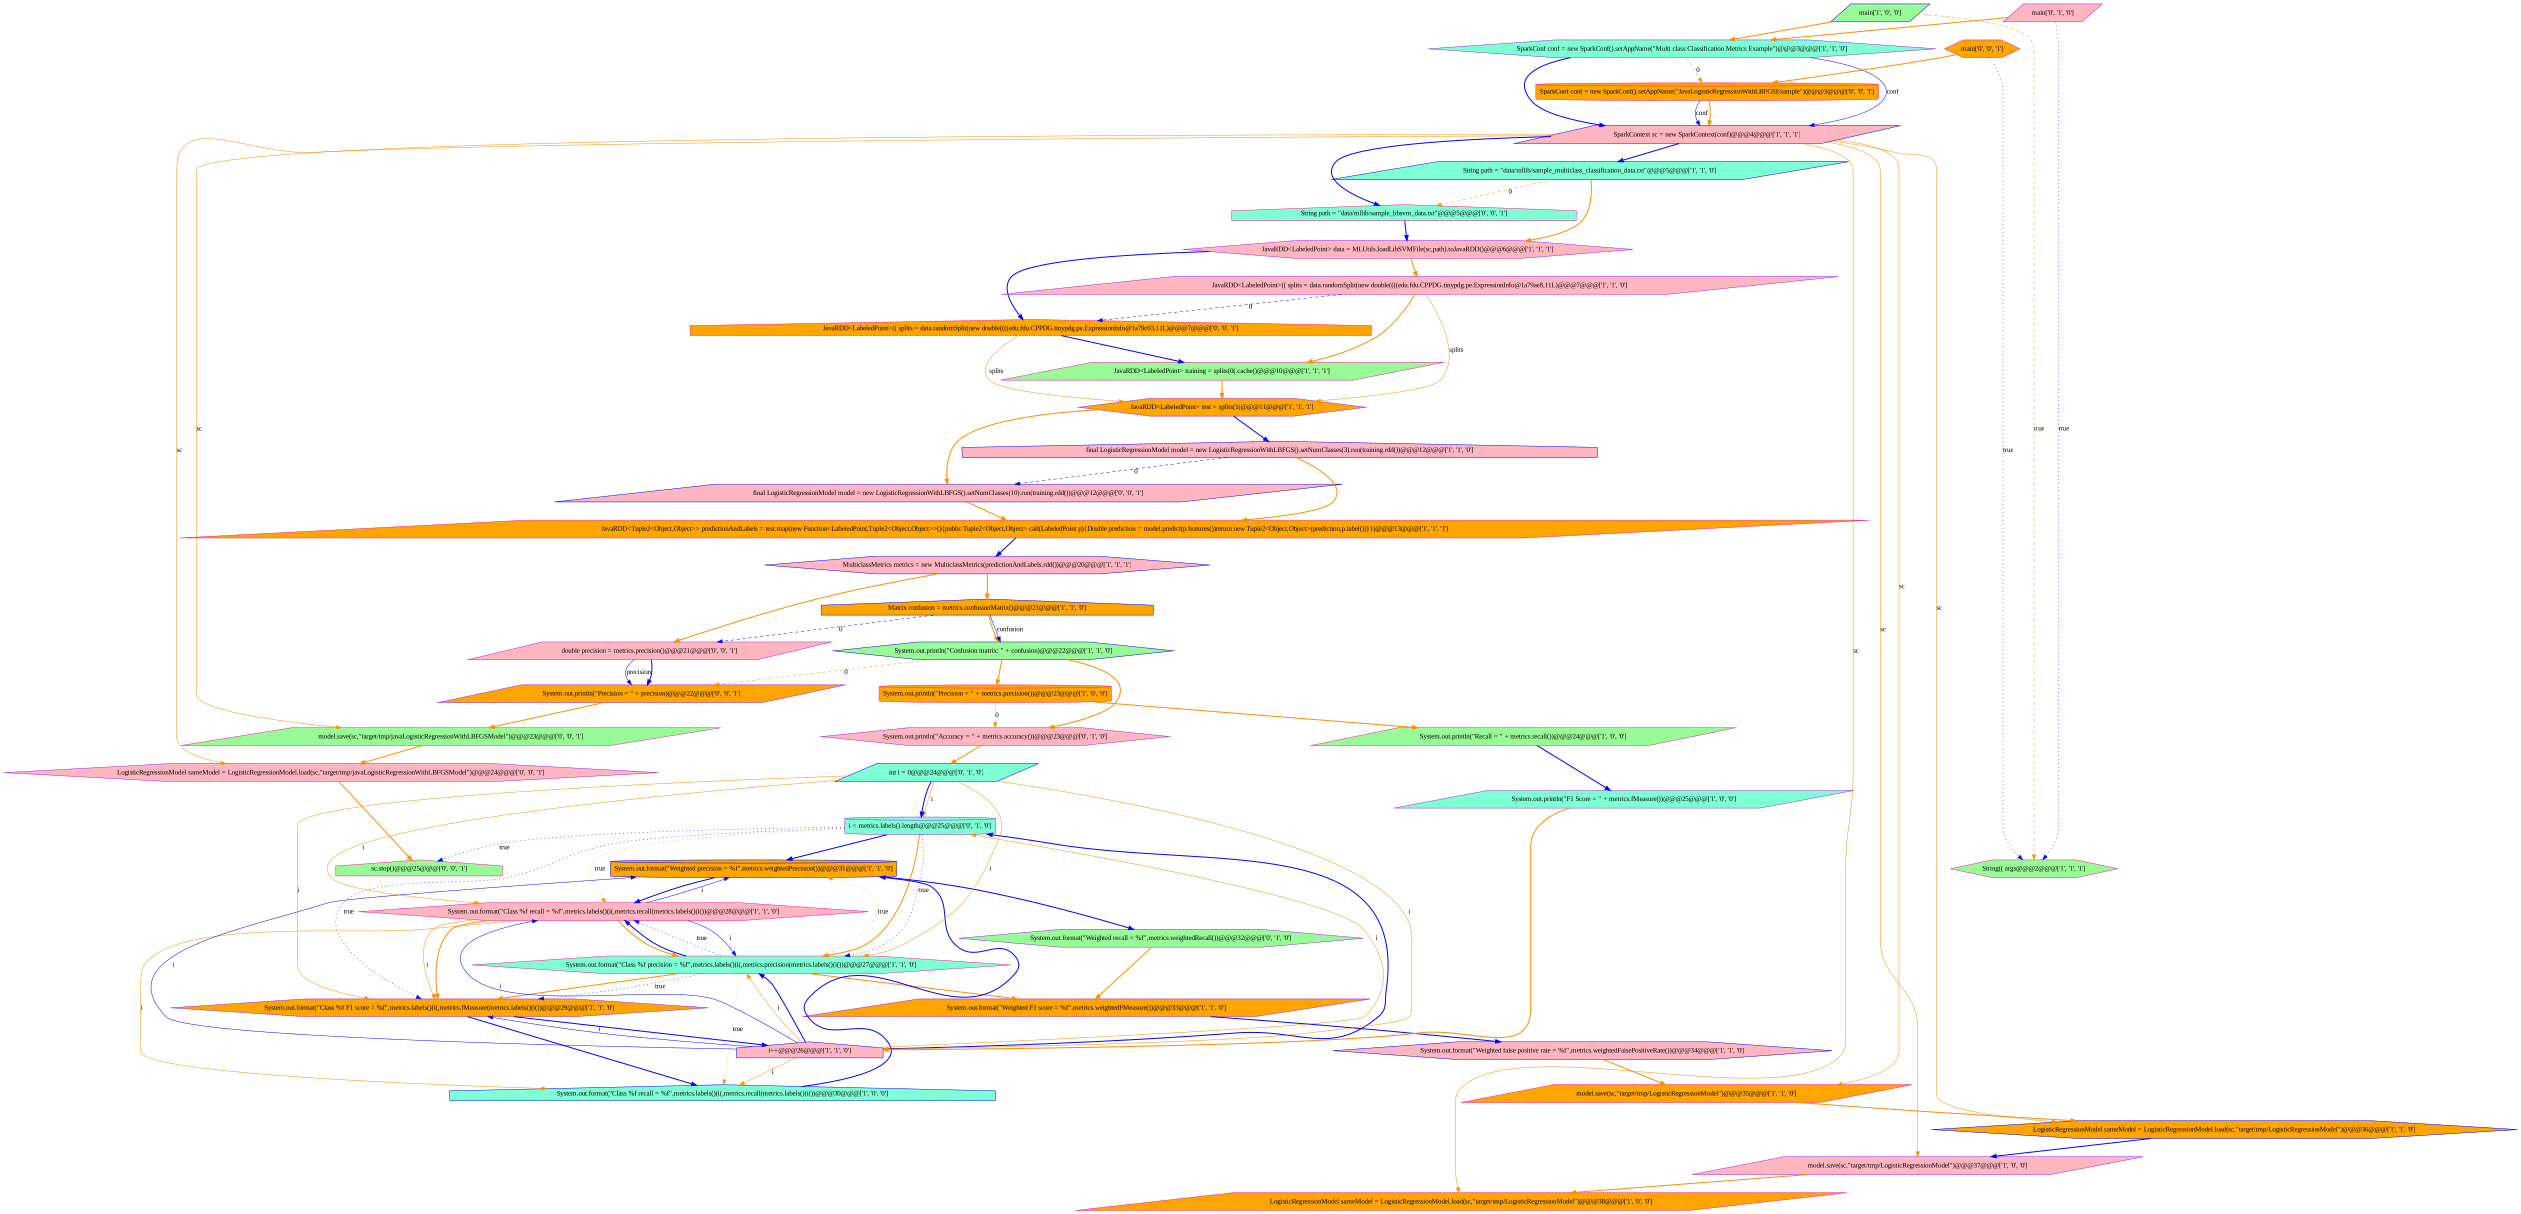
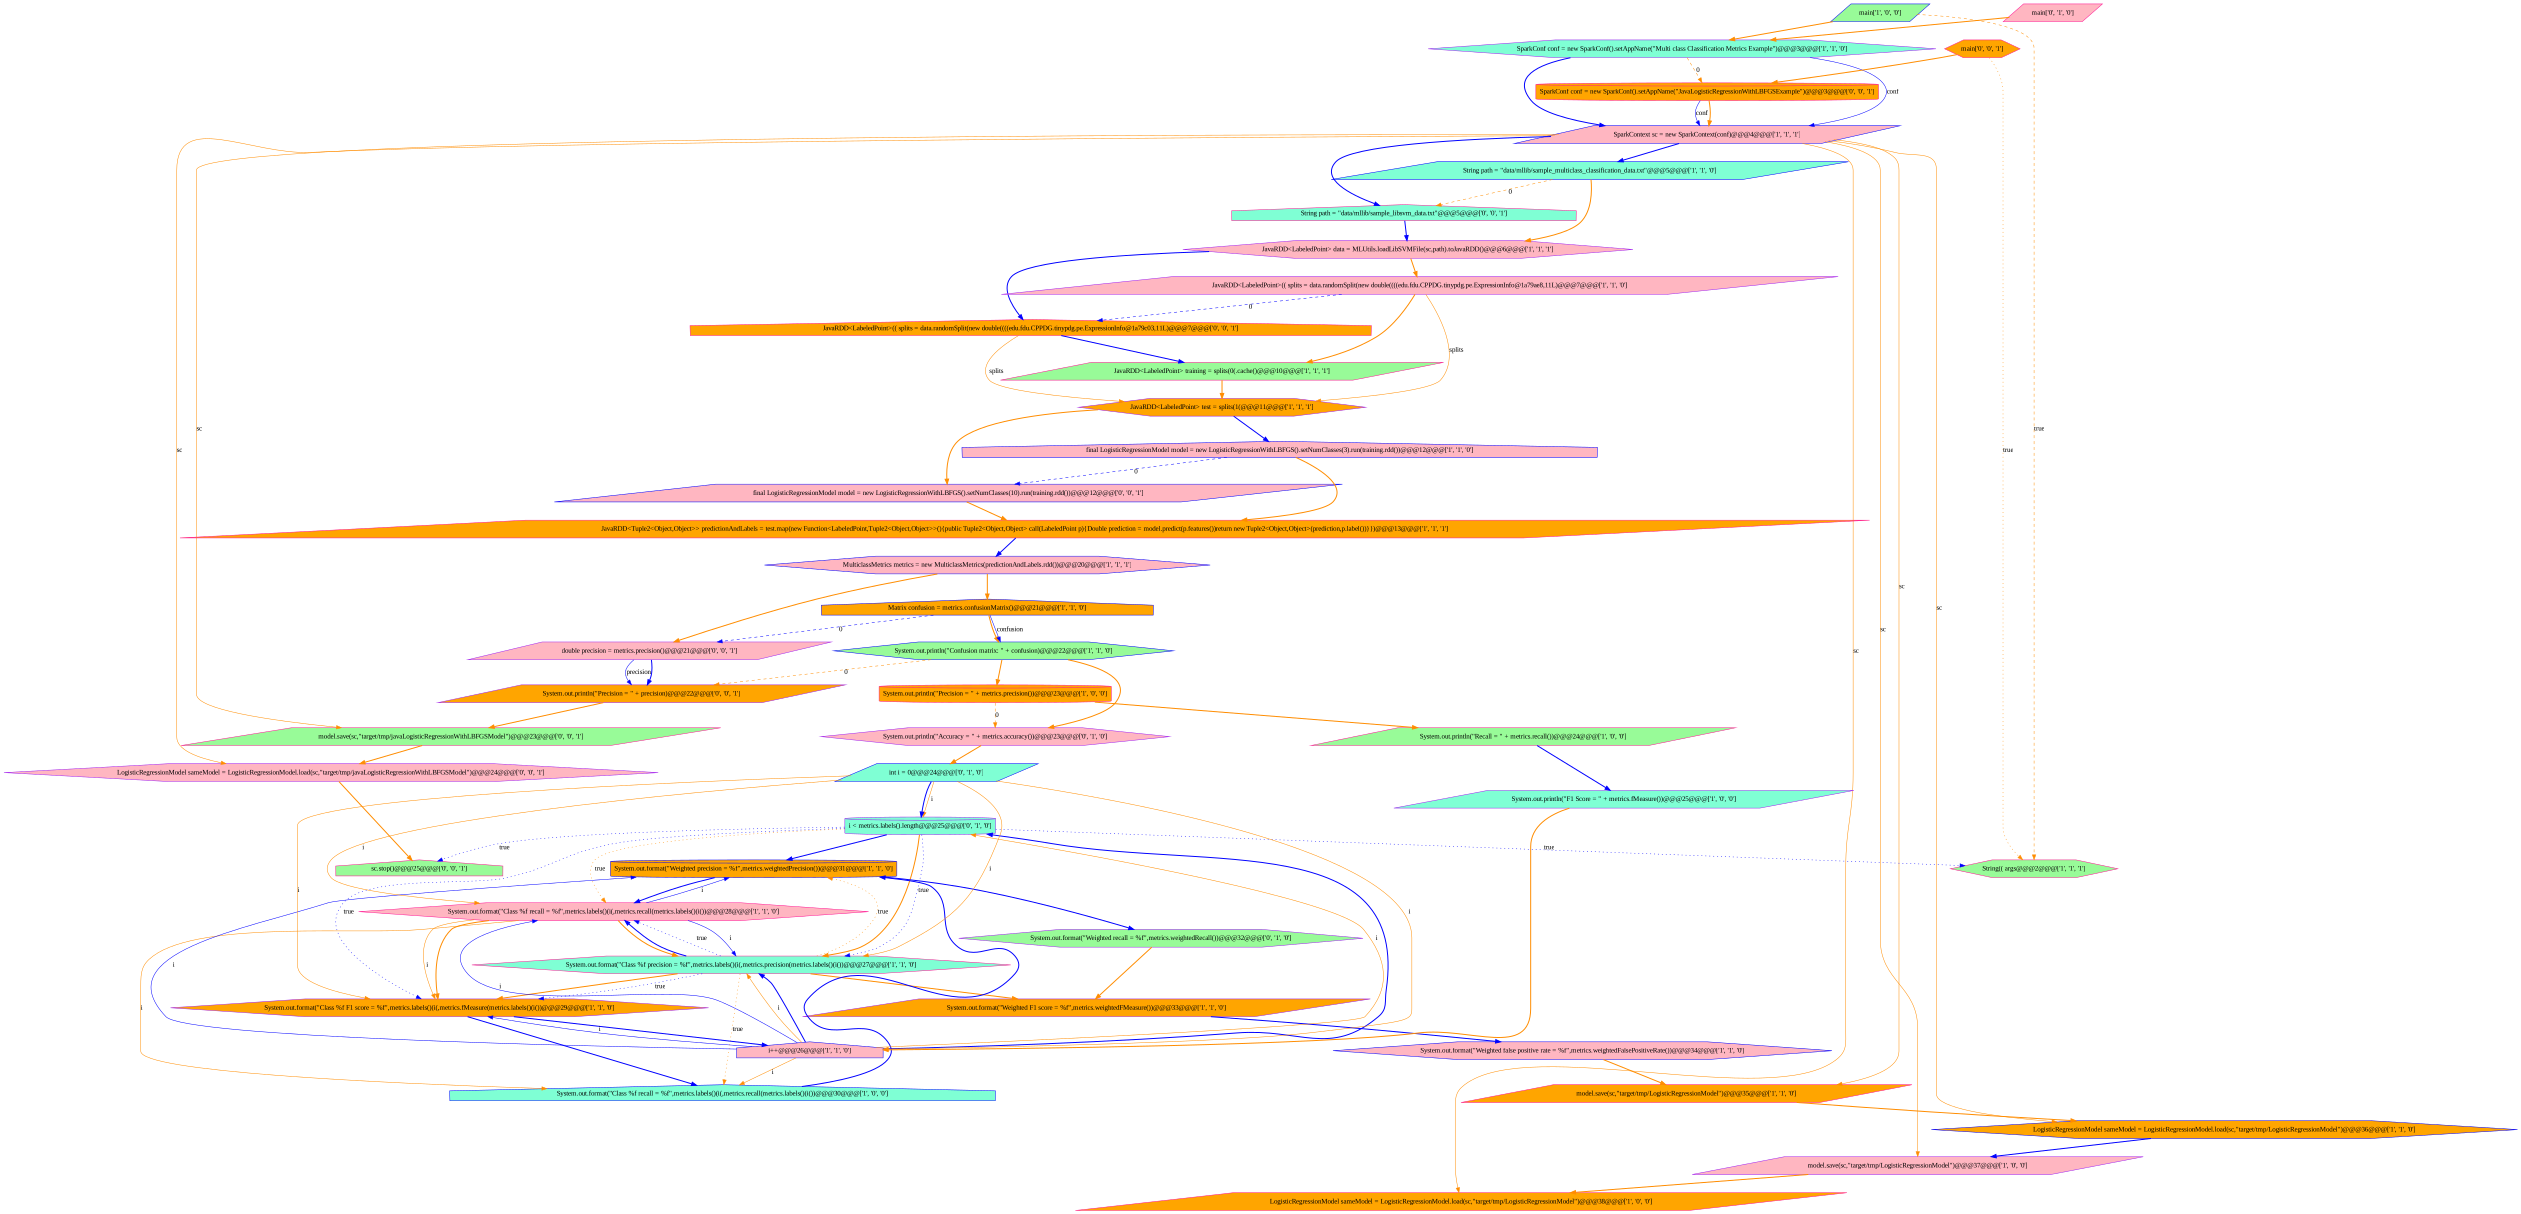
(2053, 13) -> (2053, 13)
(2059, 440) -> (1478, 847)
(2003, 458) -> (2003, 458)
